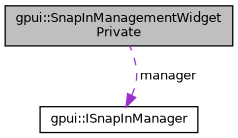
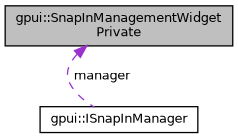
(136, 70) -> (70, 84)
